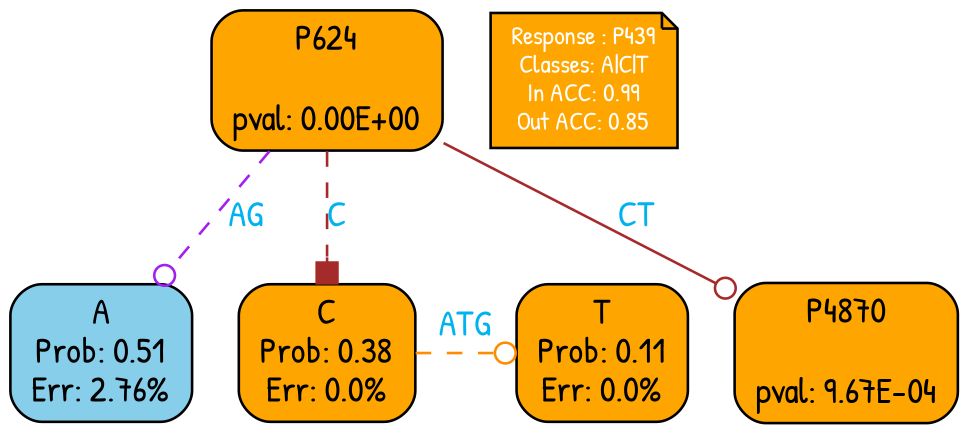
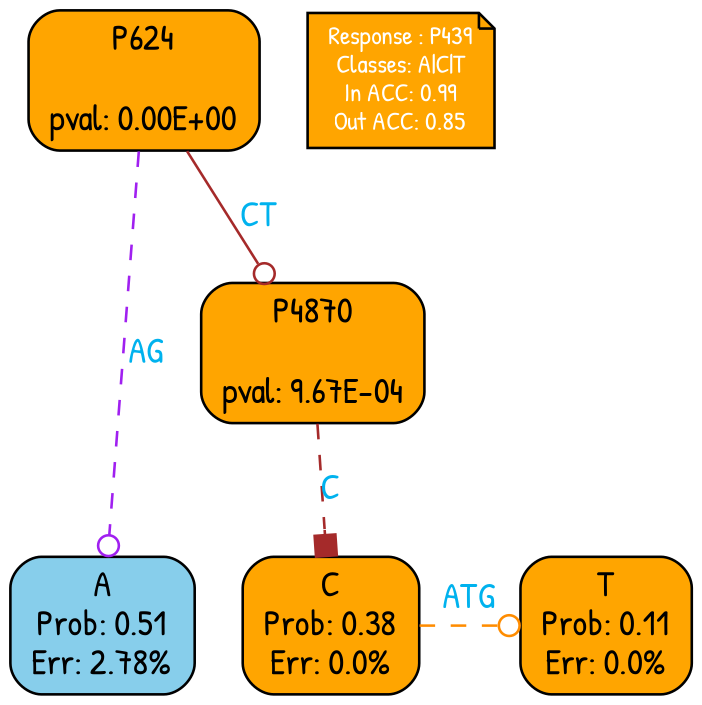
(327, 204) -> (321, 476)
(101, 353) -> (103, 626)
